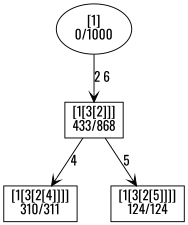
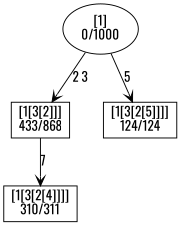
(103, 78) -> (82, 78)
(118, 158) -> (120, 73)
(75, 162) -> (45, 162)
